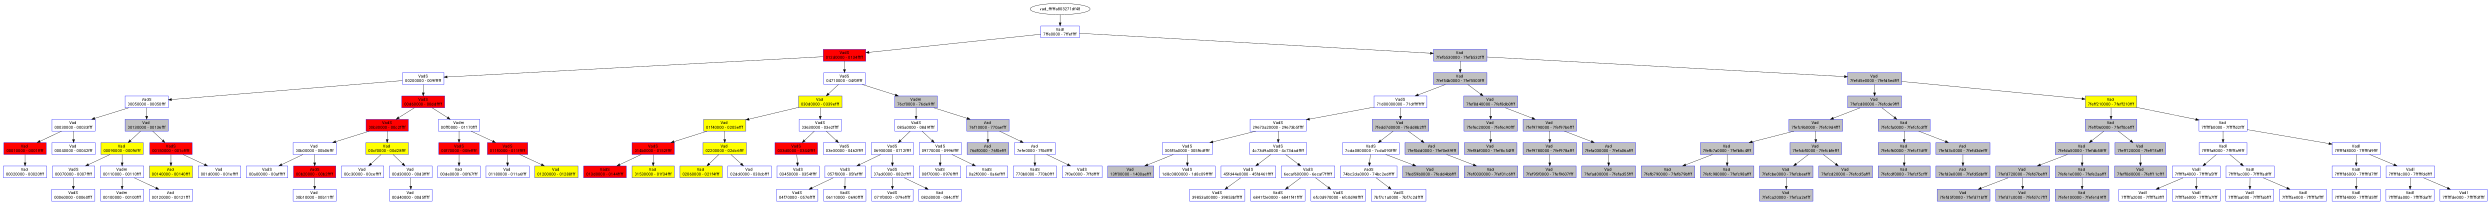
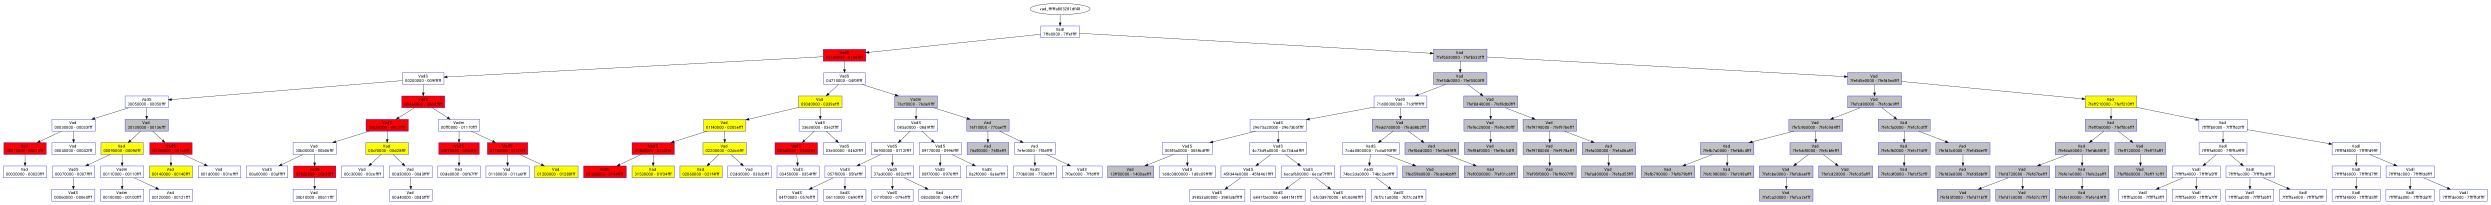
(1060, 9) -> (1060, 9)
